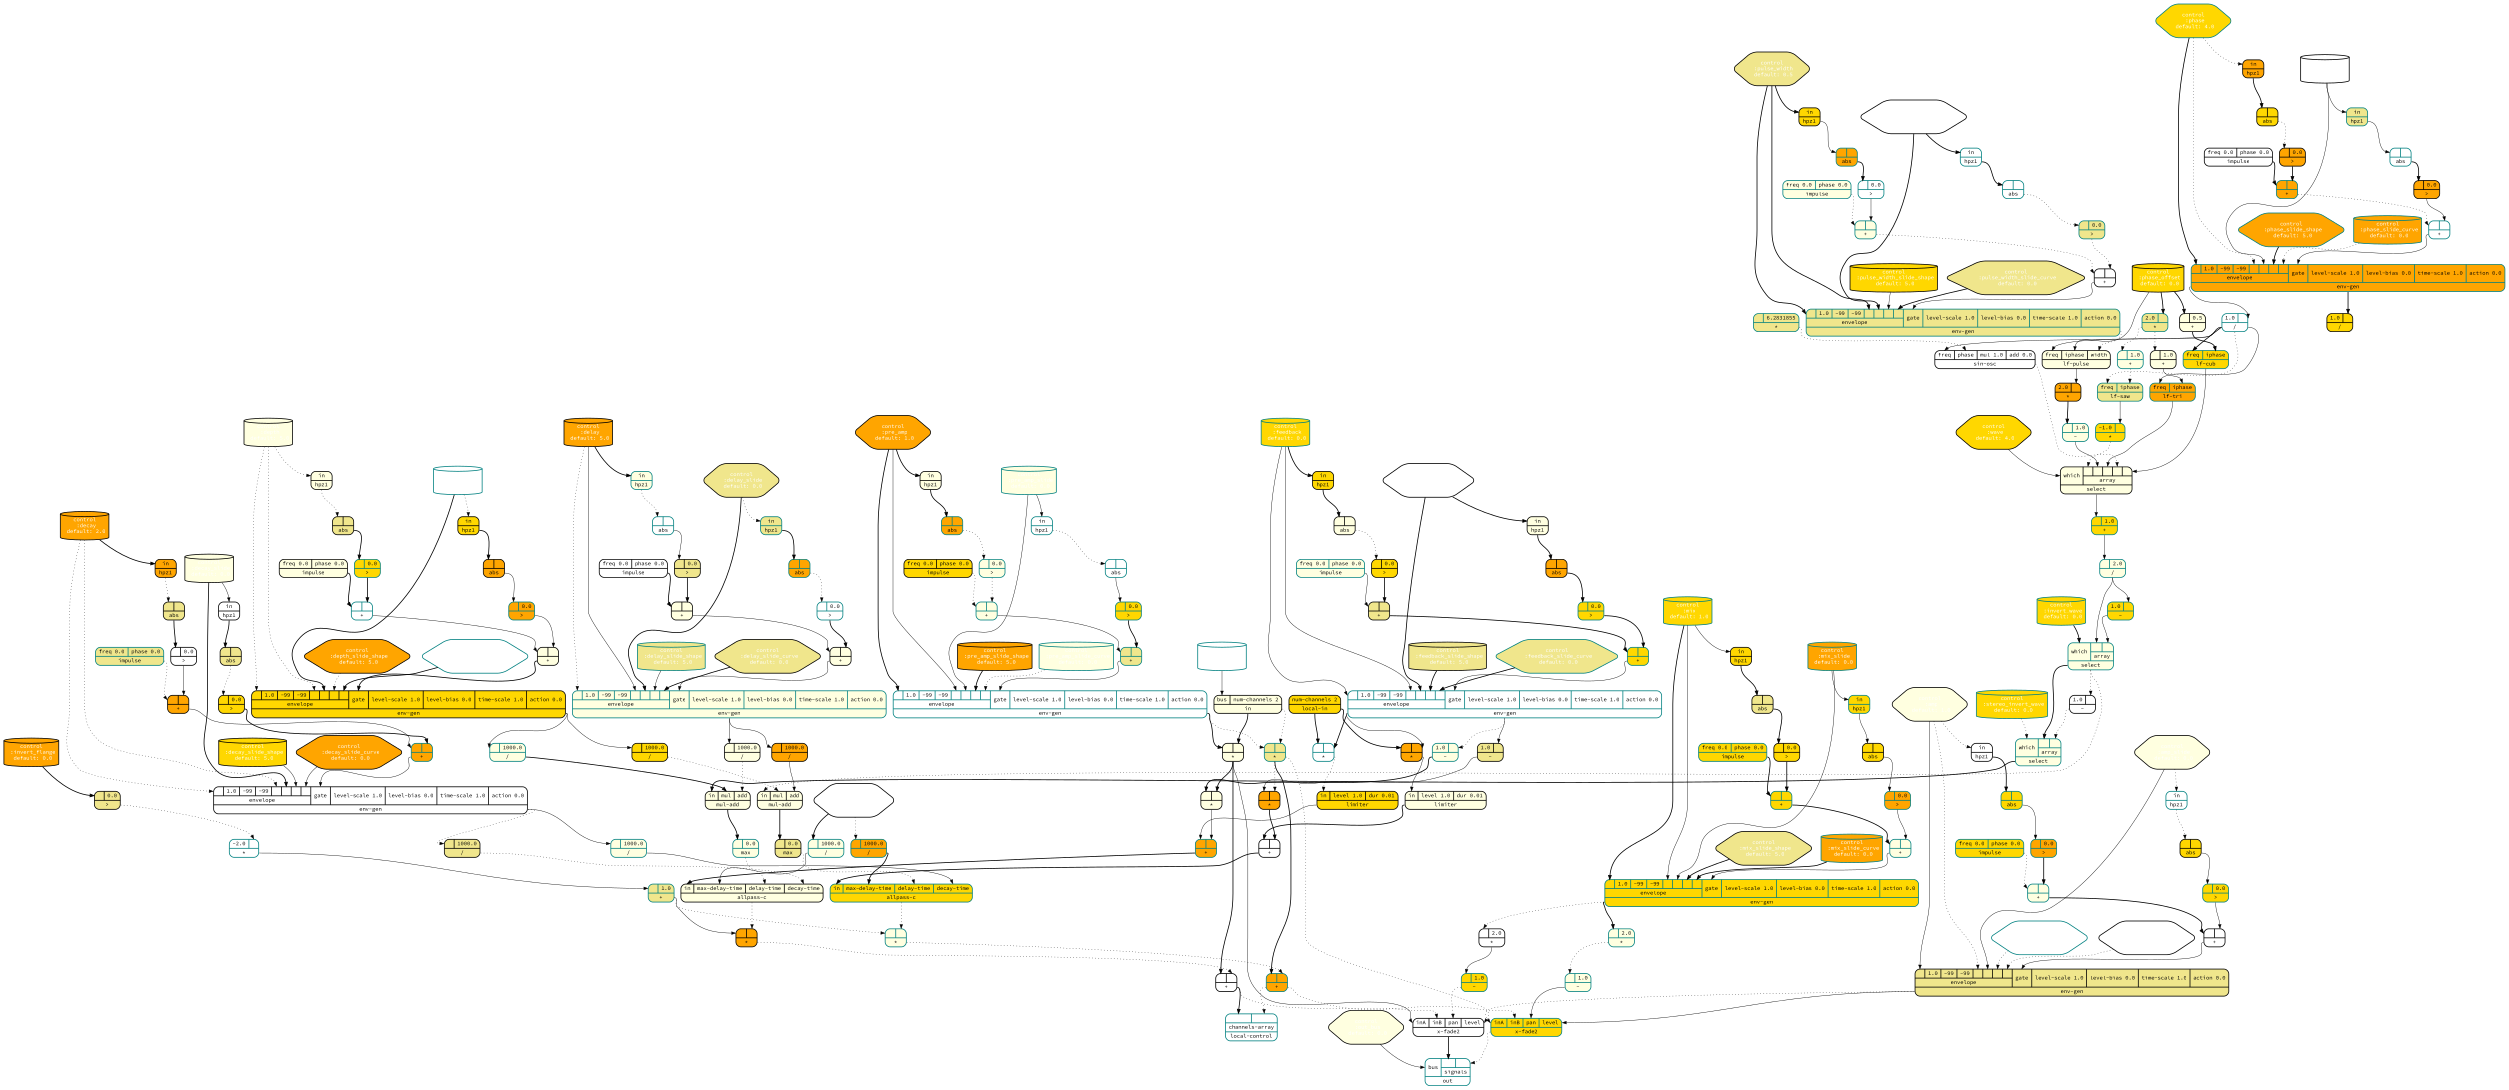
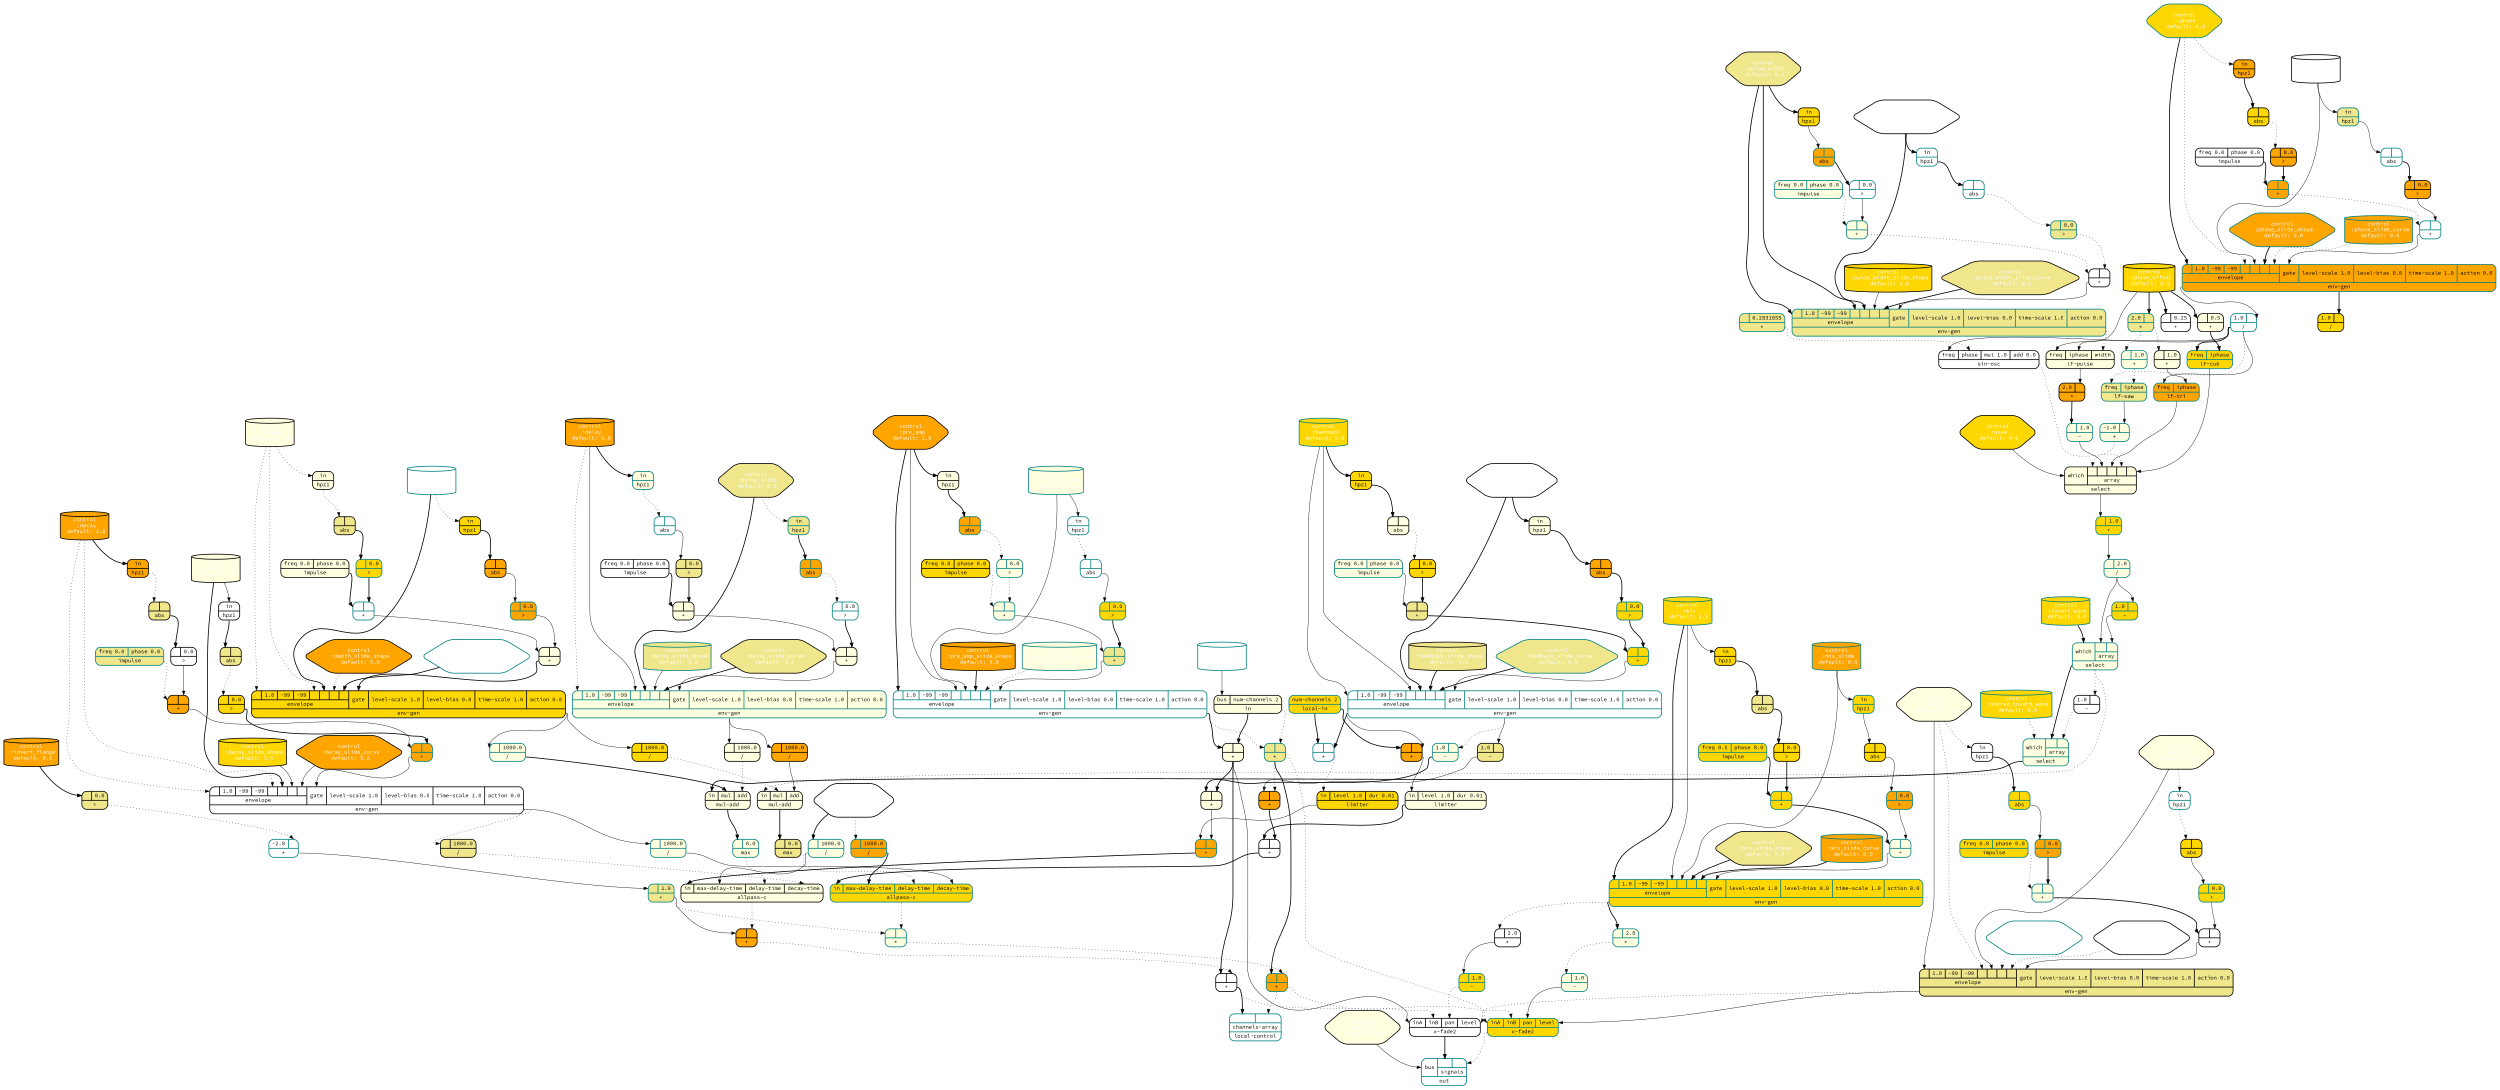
none -> (2176, 323)
(2110, 432) -> (2115, 432)
(1315, 704) -> (1315, 704)
